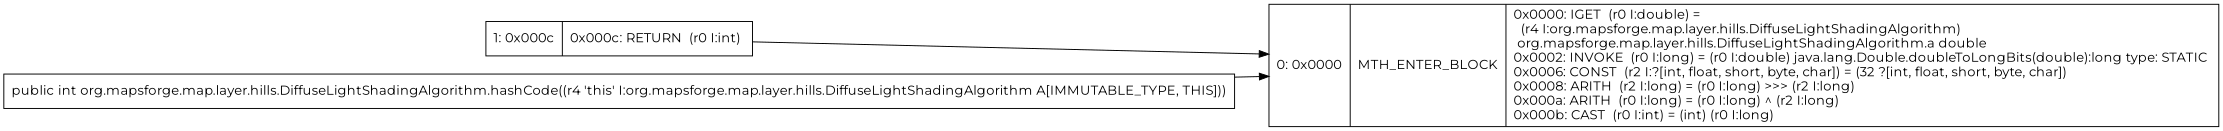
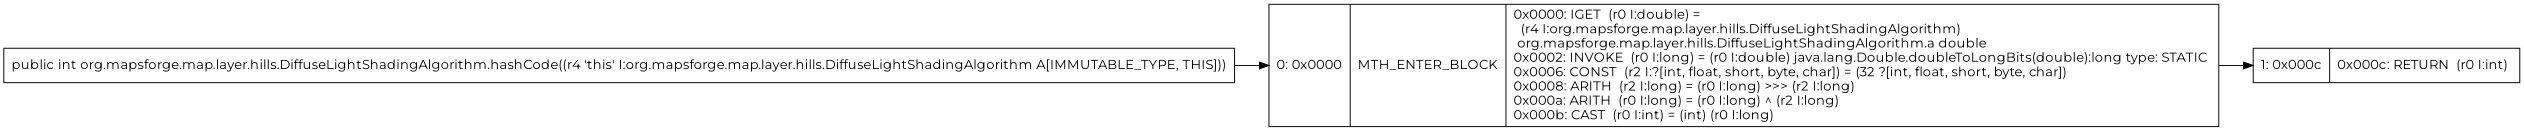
(1006, 48) -> (2231, 65)
